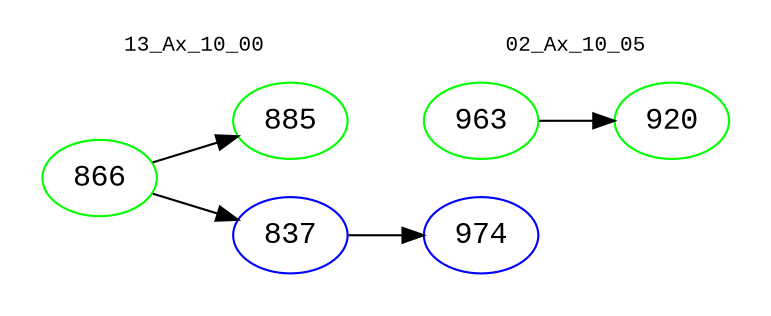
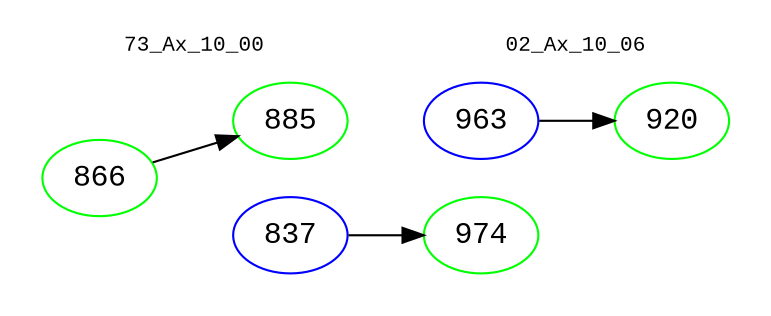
(195, 46) -> (195, 46)
(576, 46) -> (576, 46)
(481, 121) -> (481, 121)
(185, 204) -> none
(481, 235) -> (481, 235)
